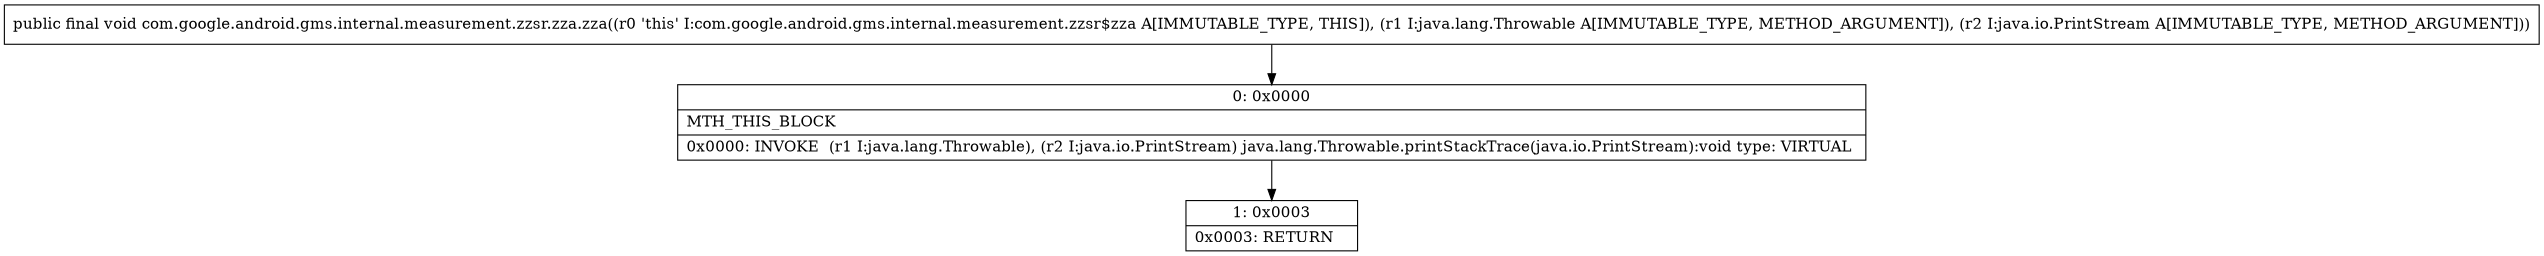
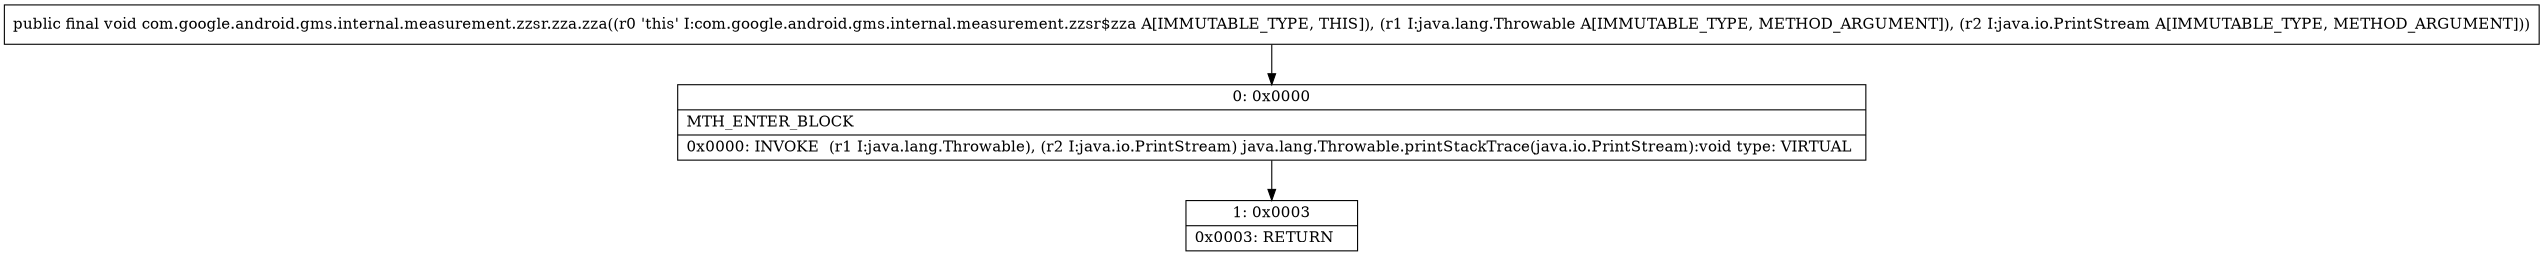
(761, 122) -> (771, 122)
